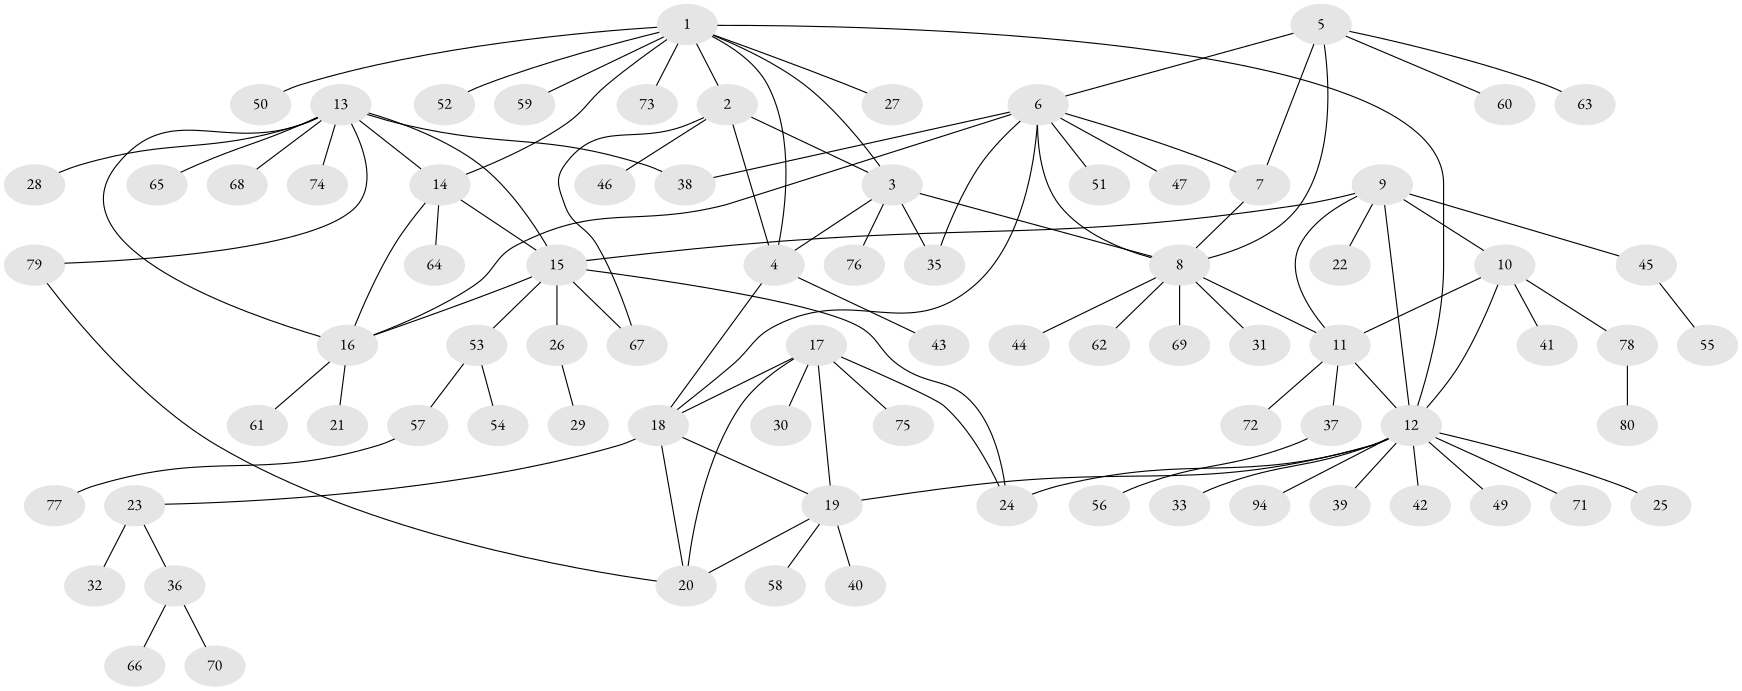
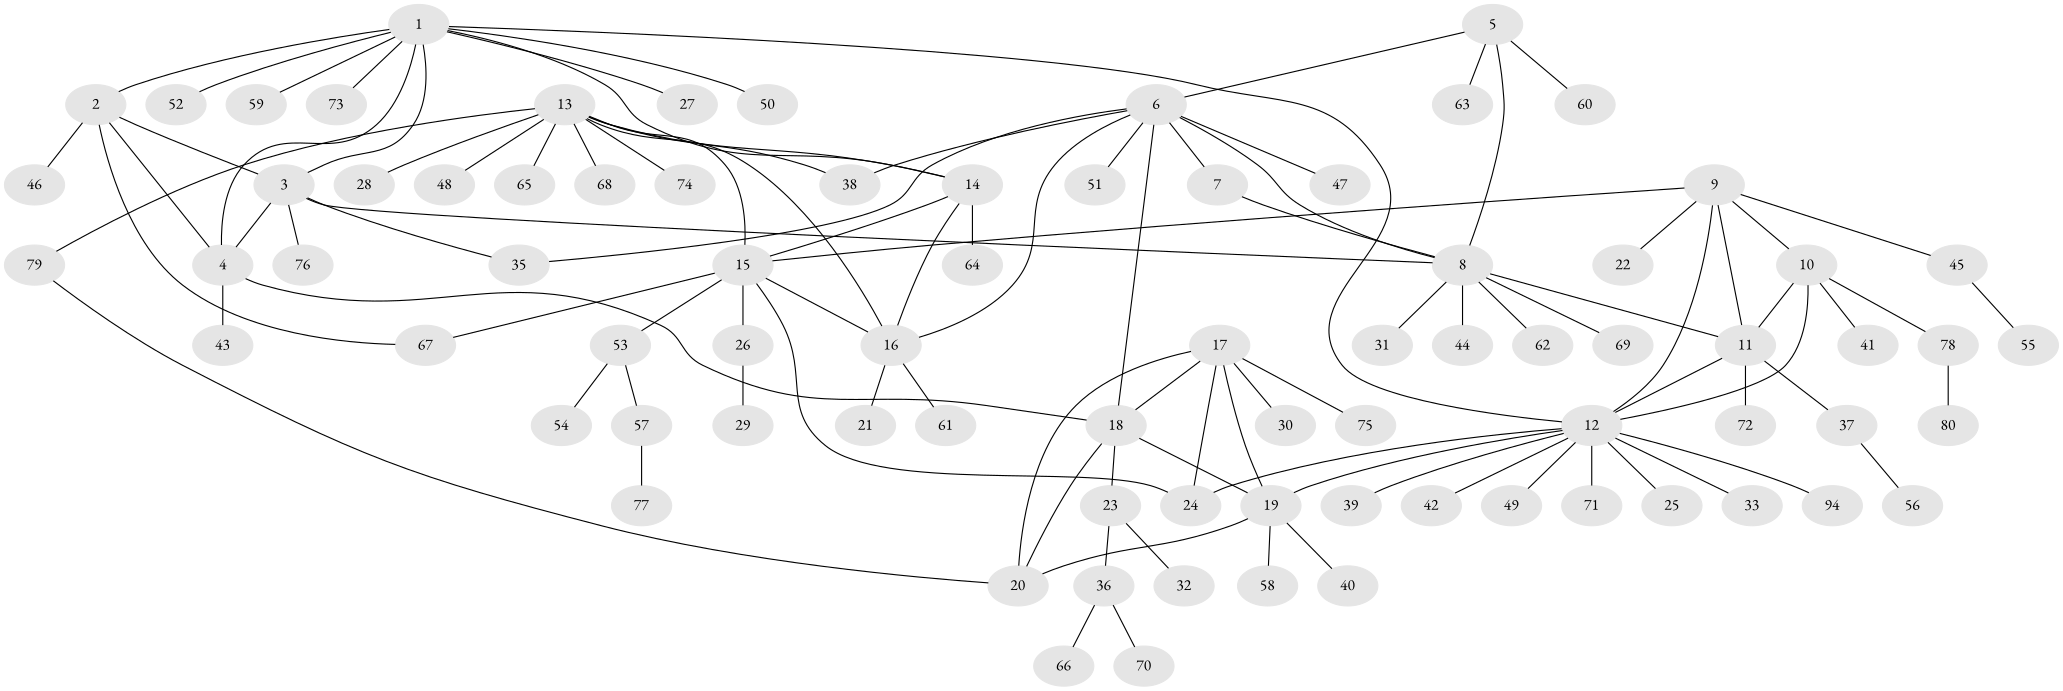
(1291, 105) -> none
none -> (444, 185)
